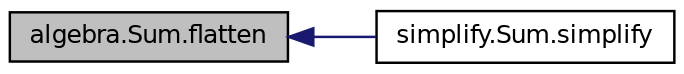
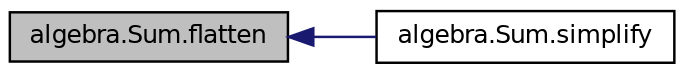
(525, 37) -> (525, 37)
